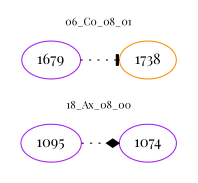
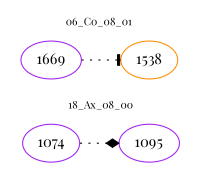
(51, 60) -> (51, 60)
(148, 60) -> (149, 60)
(94, 143) -> (93, 143)
